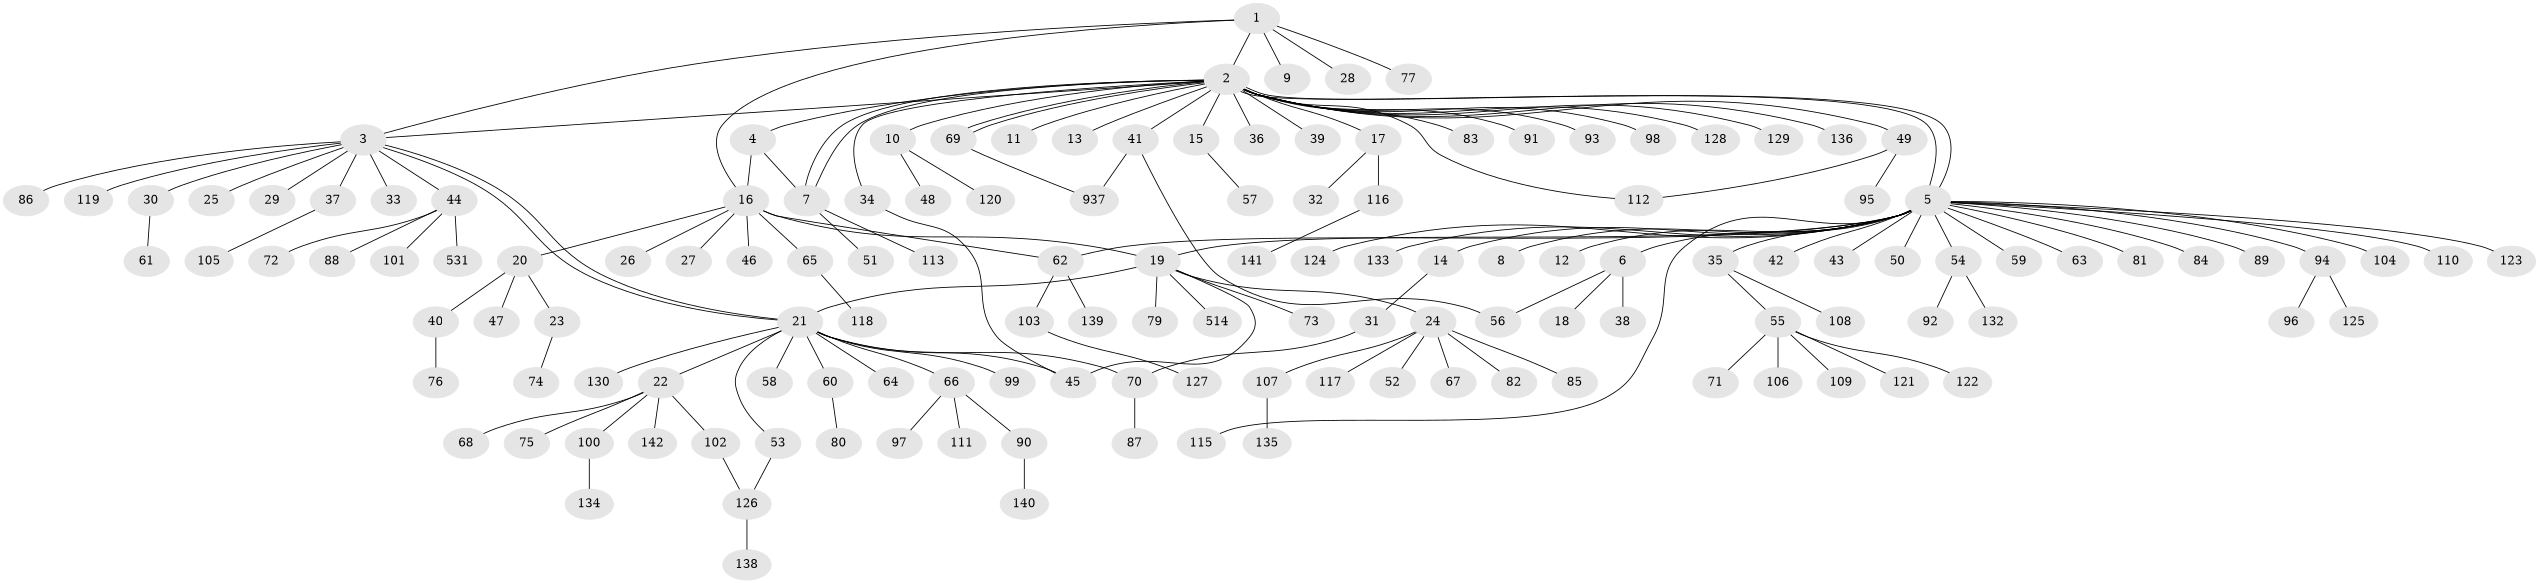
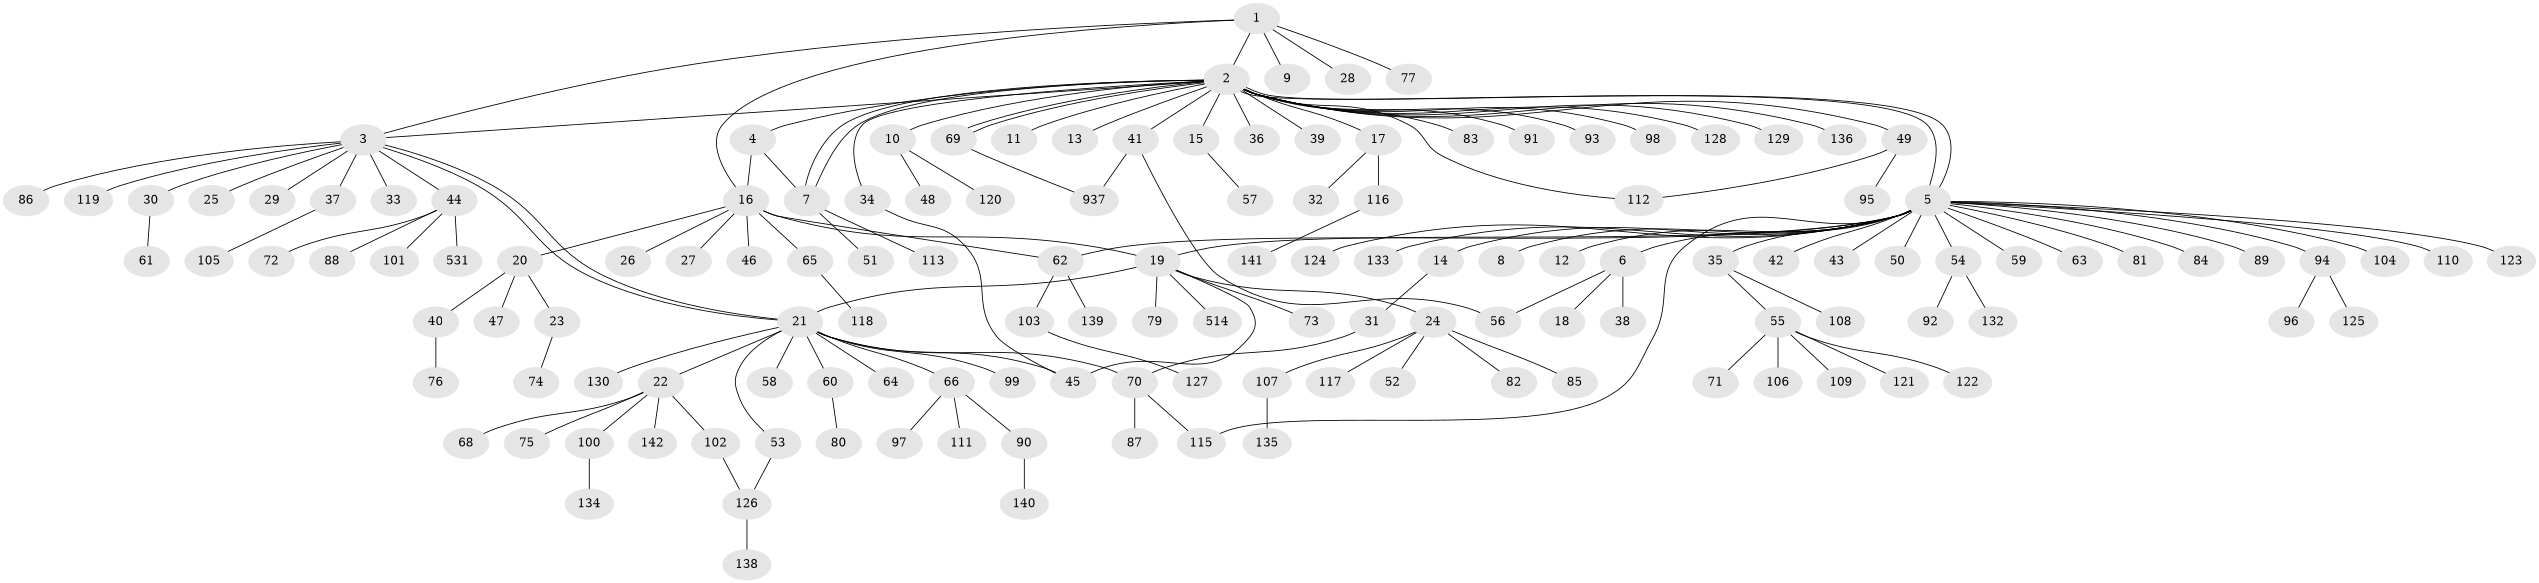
(1453, 383) -> none
none -> (1168, 413)
